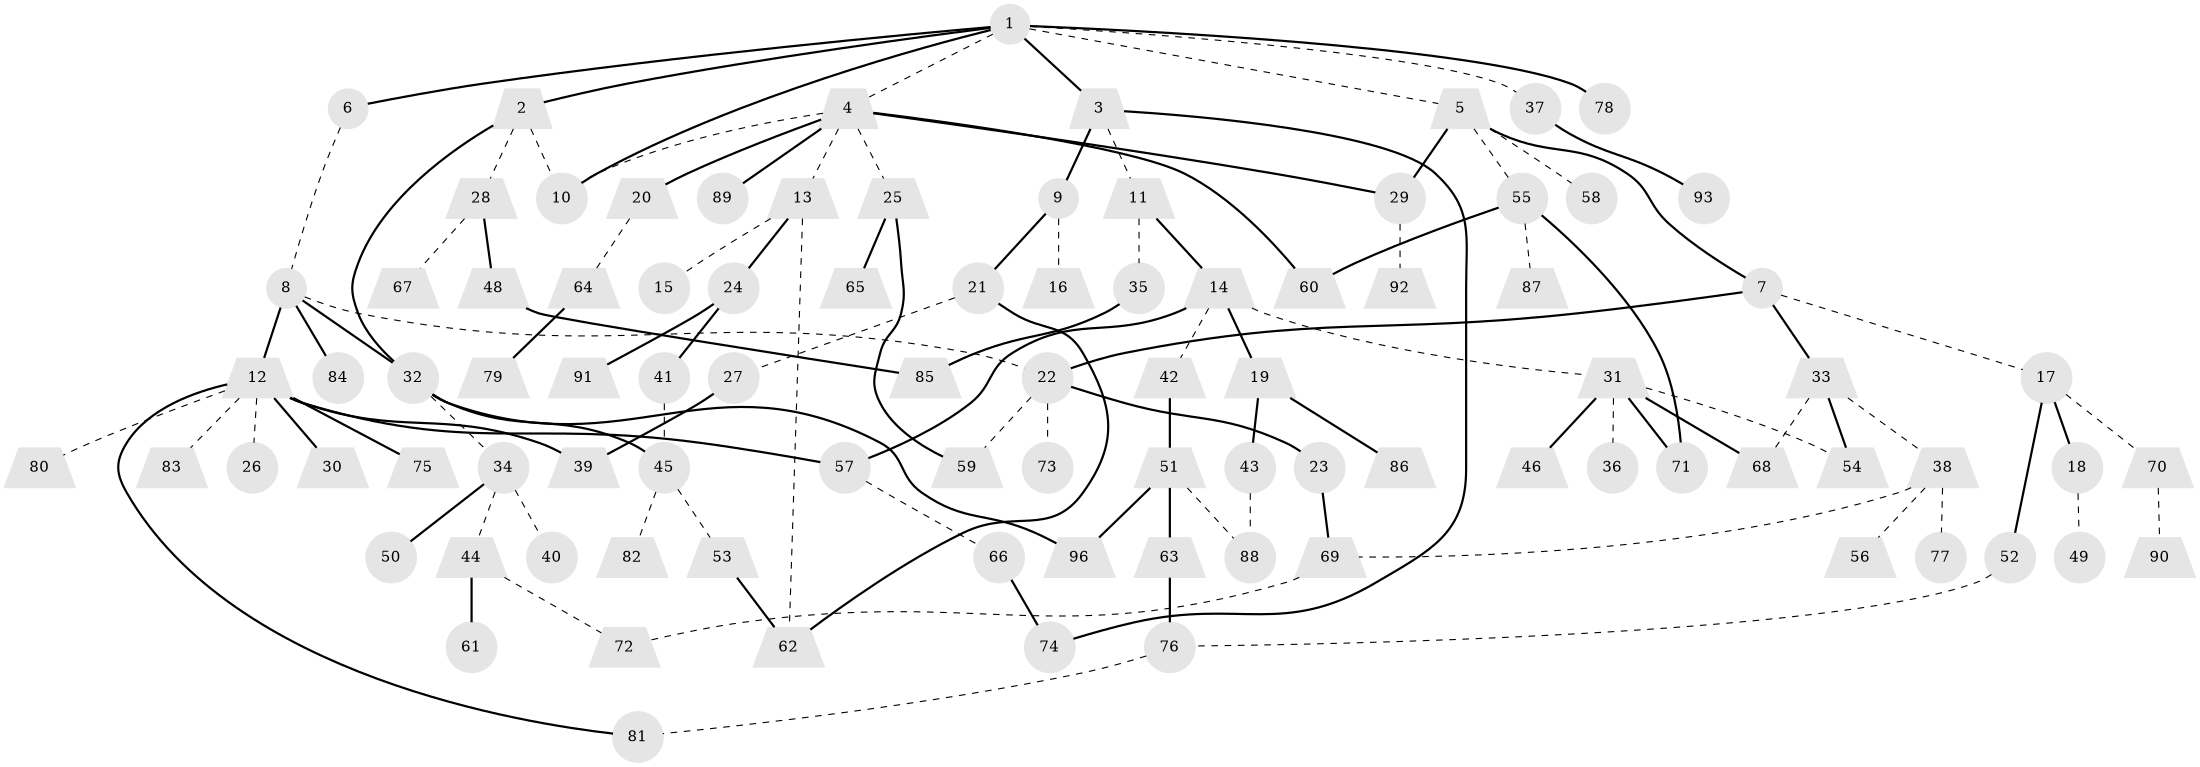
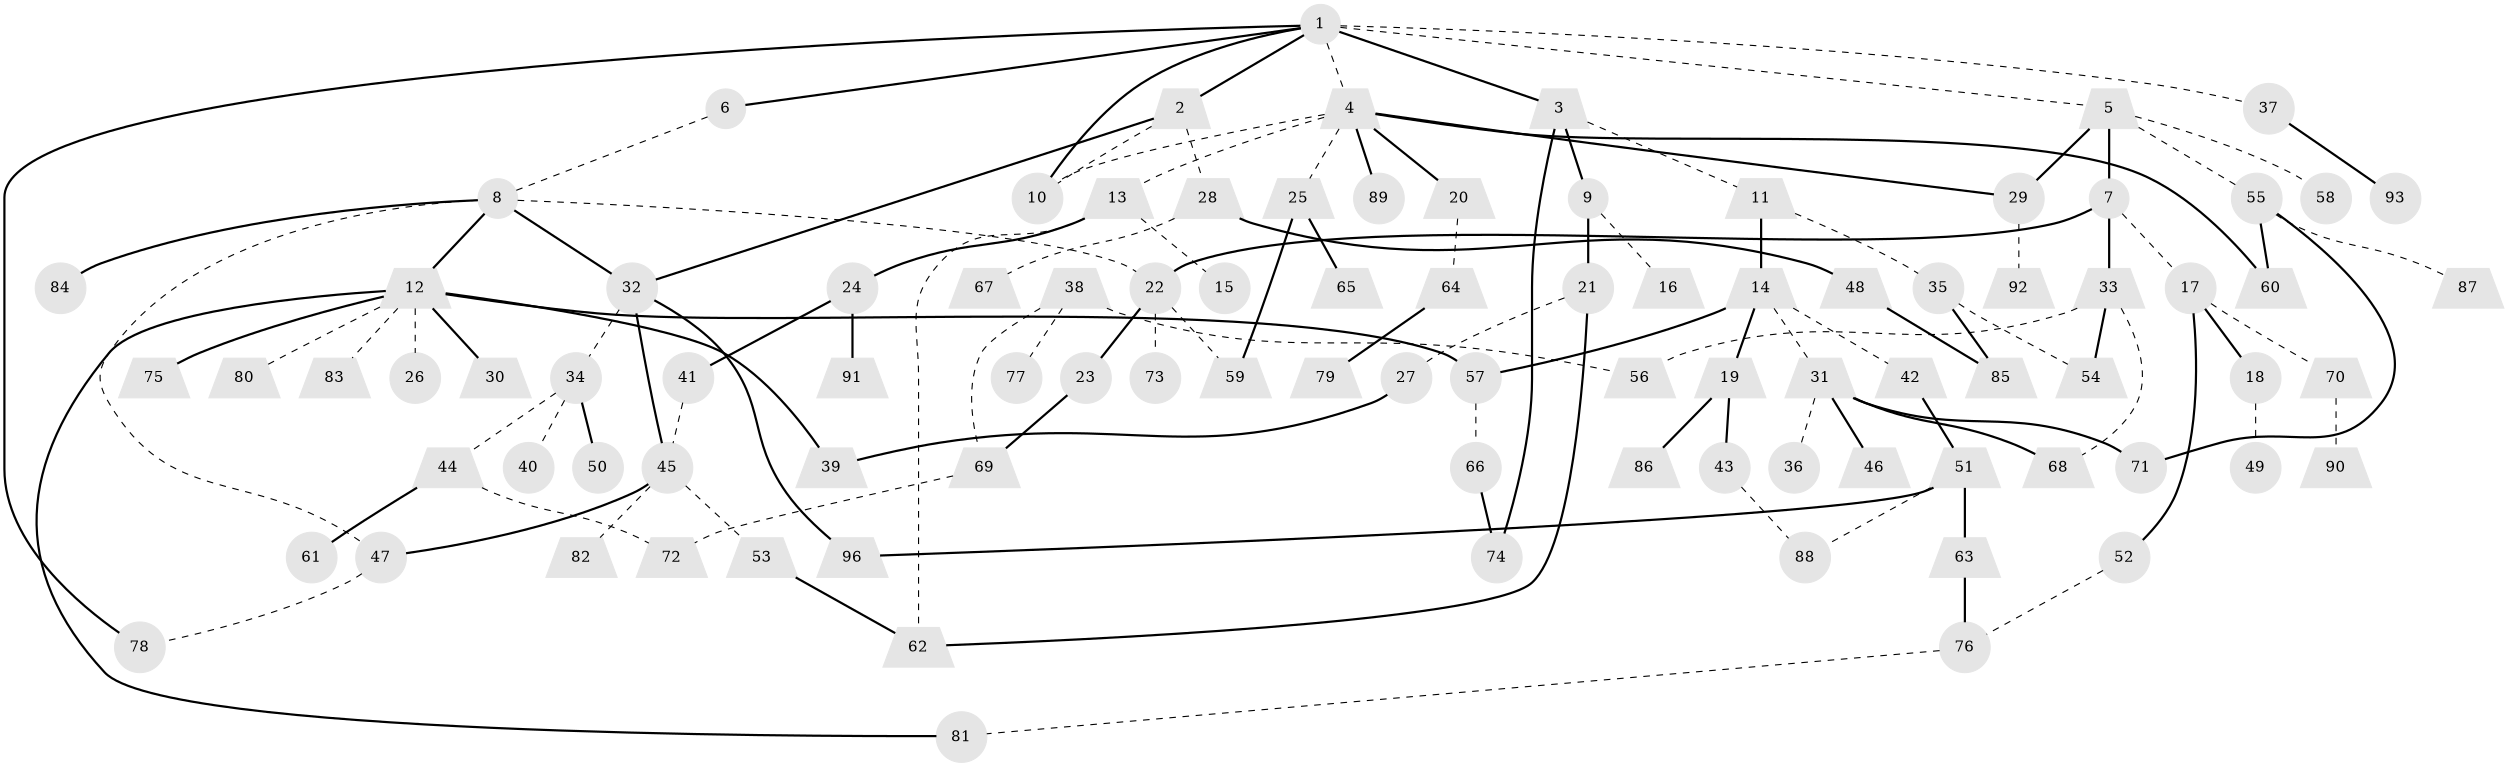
(1739, 417) -> (2013, 335)
(1885, 424) -> (1869, 333)
none -> (381, 558)
